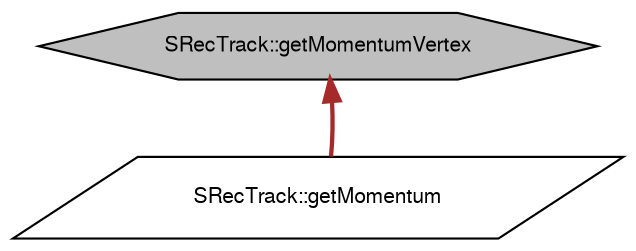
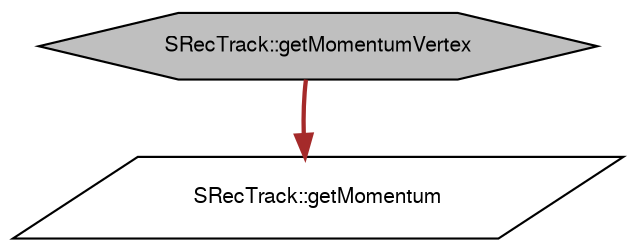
(333, 129) -> (304, 107)
